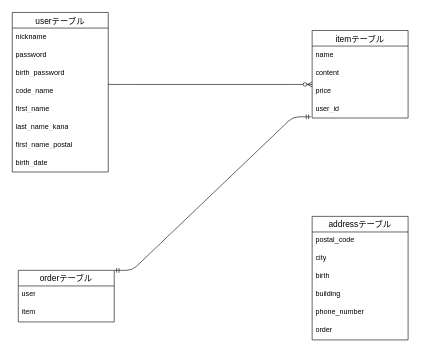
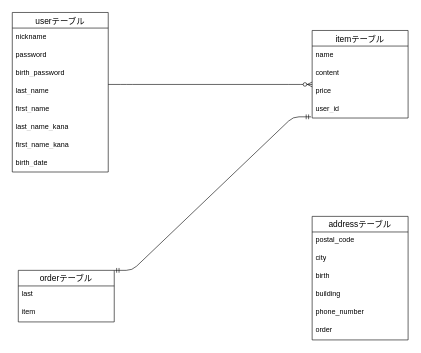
(34, 90) -> (33, 90)
(48, 144) -> (45, 144)
(30, 294) -> (29, 294)
